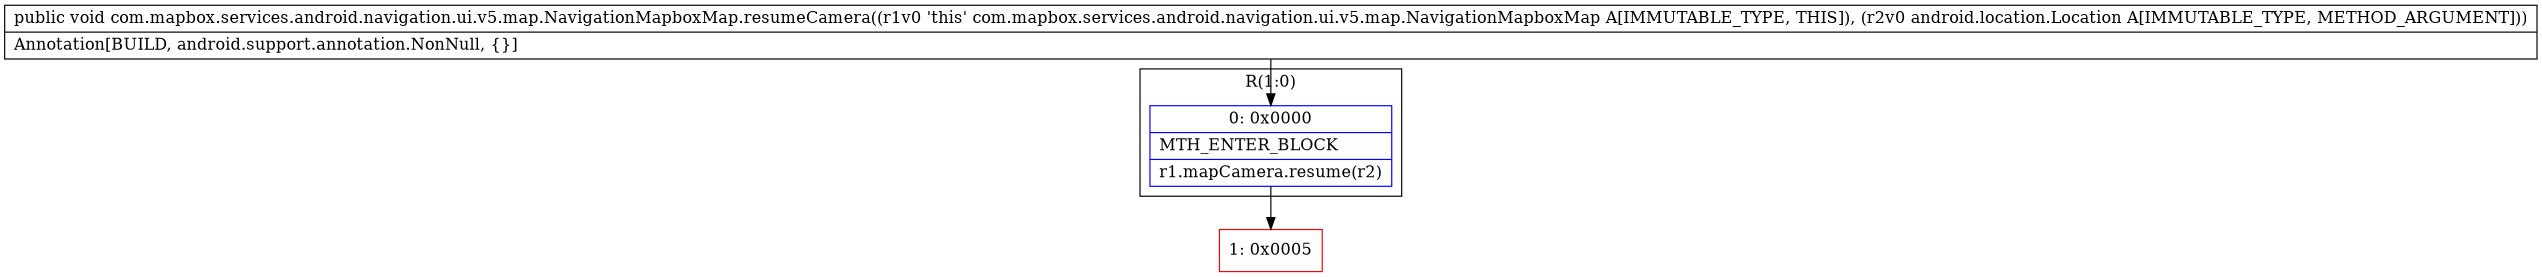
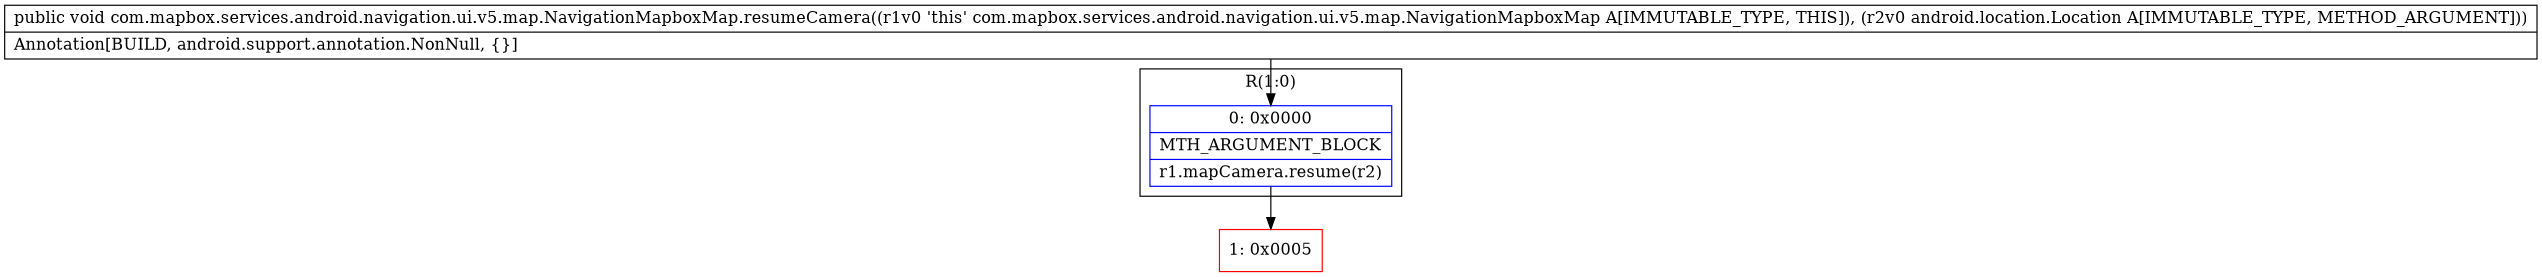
(1249, 145) -> (1270, 145)
